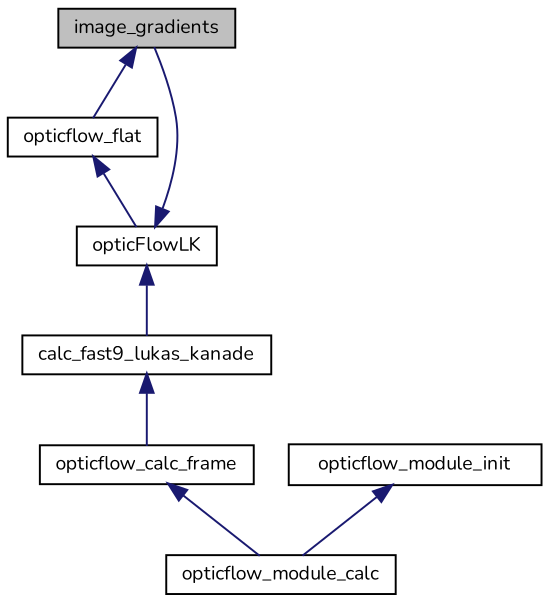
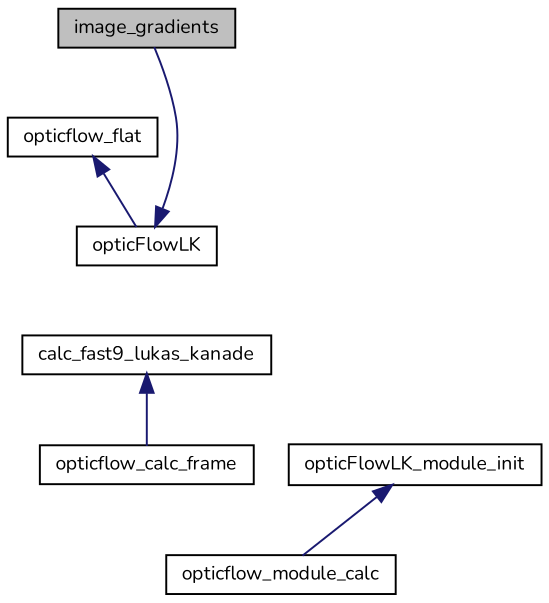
(109, 91) -> none
(147, 311) -> none
(415, 465) -> (415, 465)
(222, 526) -> none
